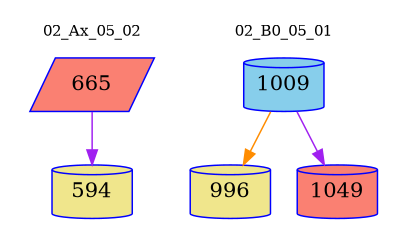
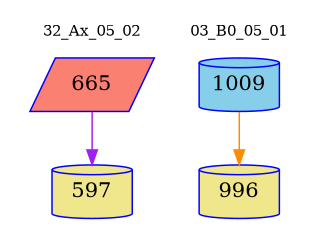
(92, 32) -> (92, 32)
(284, 32) -> (239, 32)
(92, 192) -> (92, 192)
(337, 192) -> none
